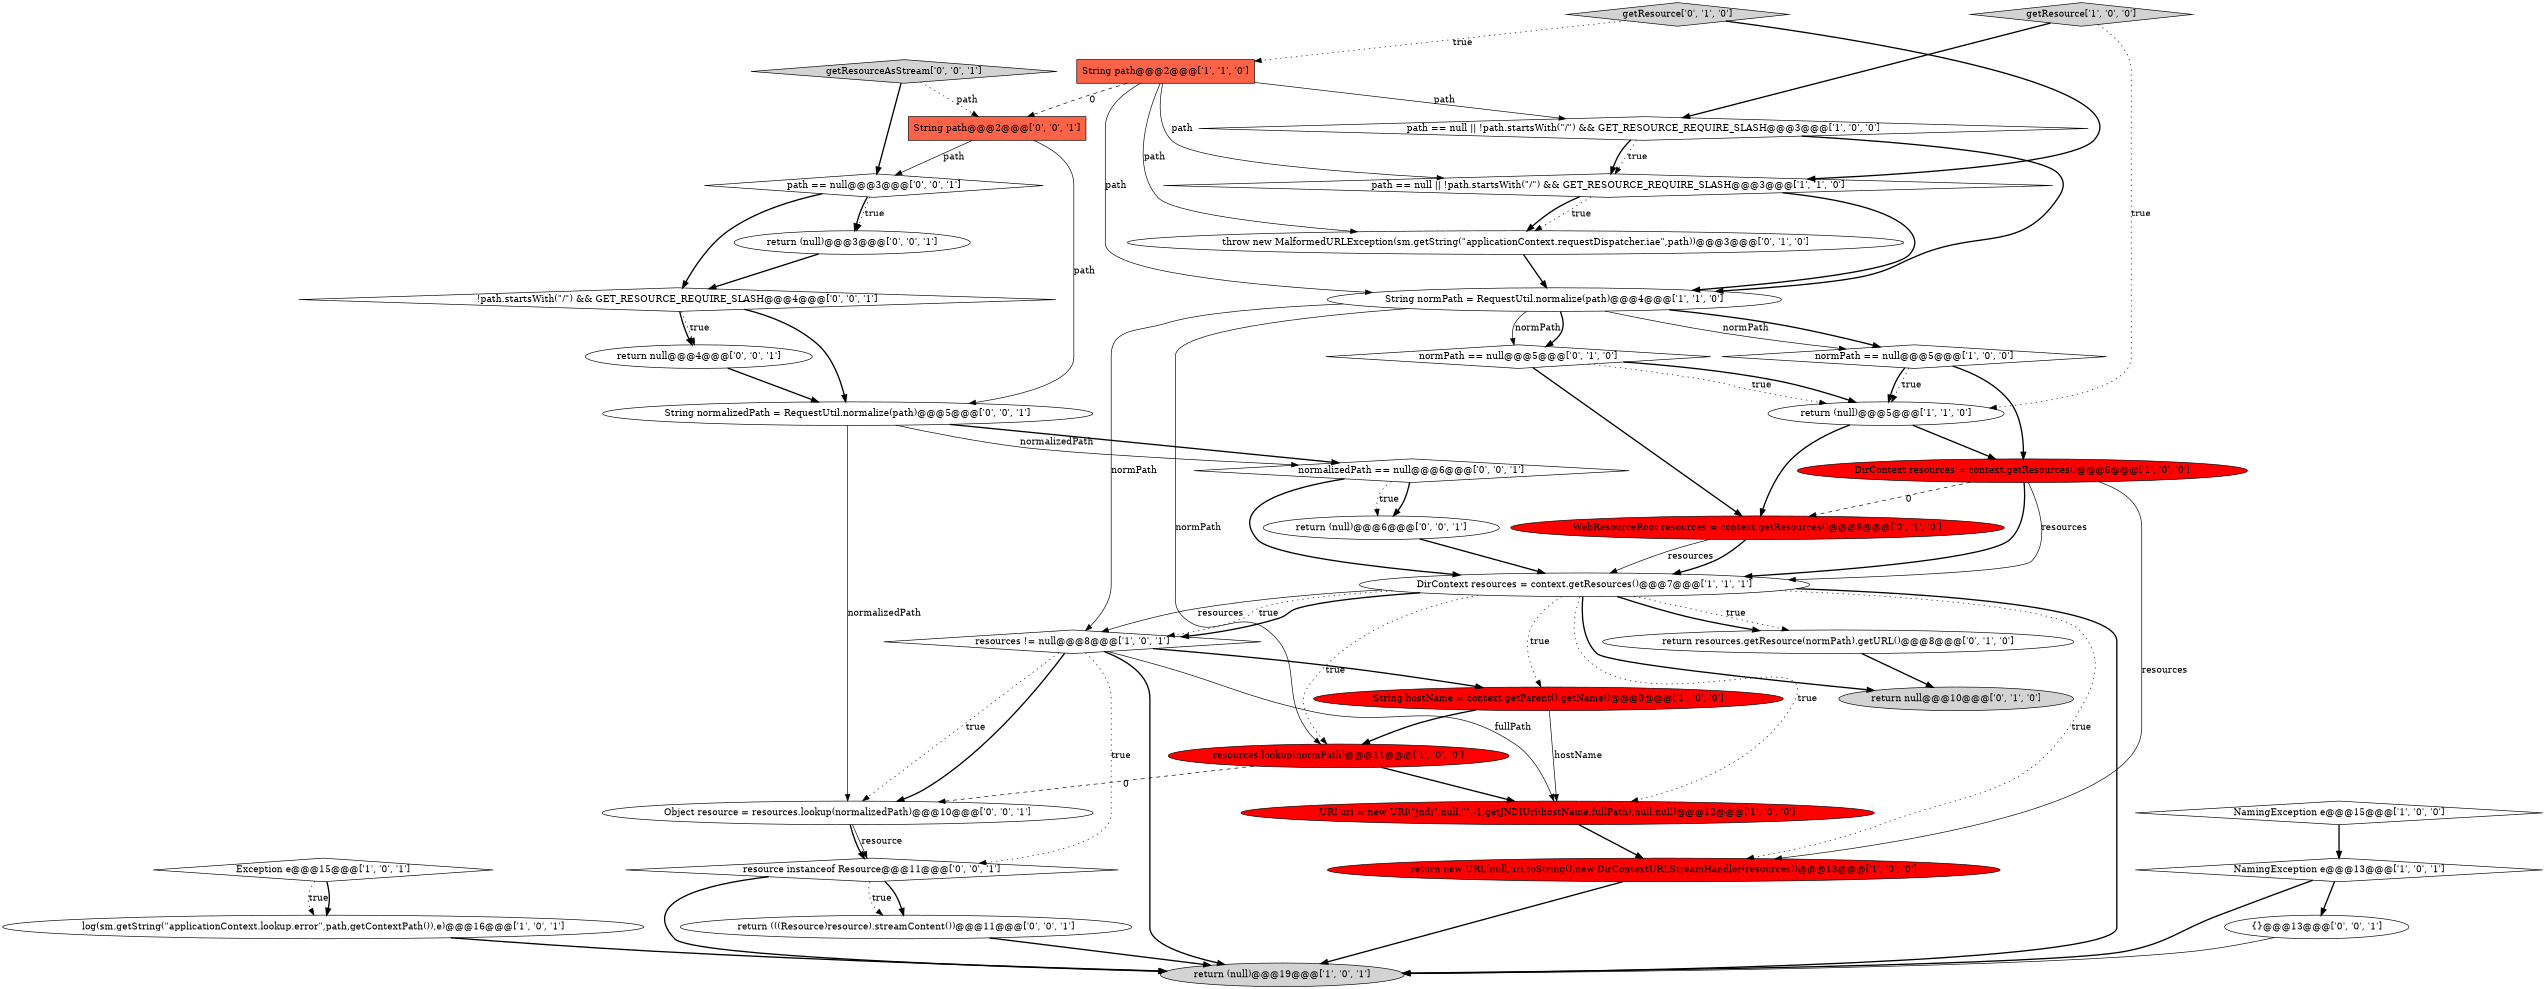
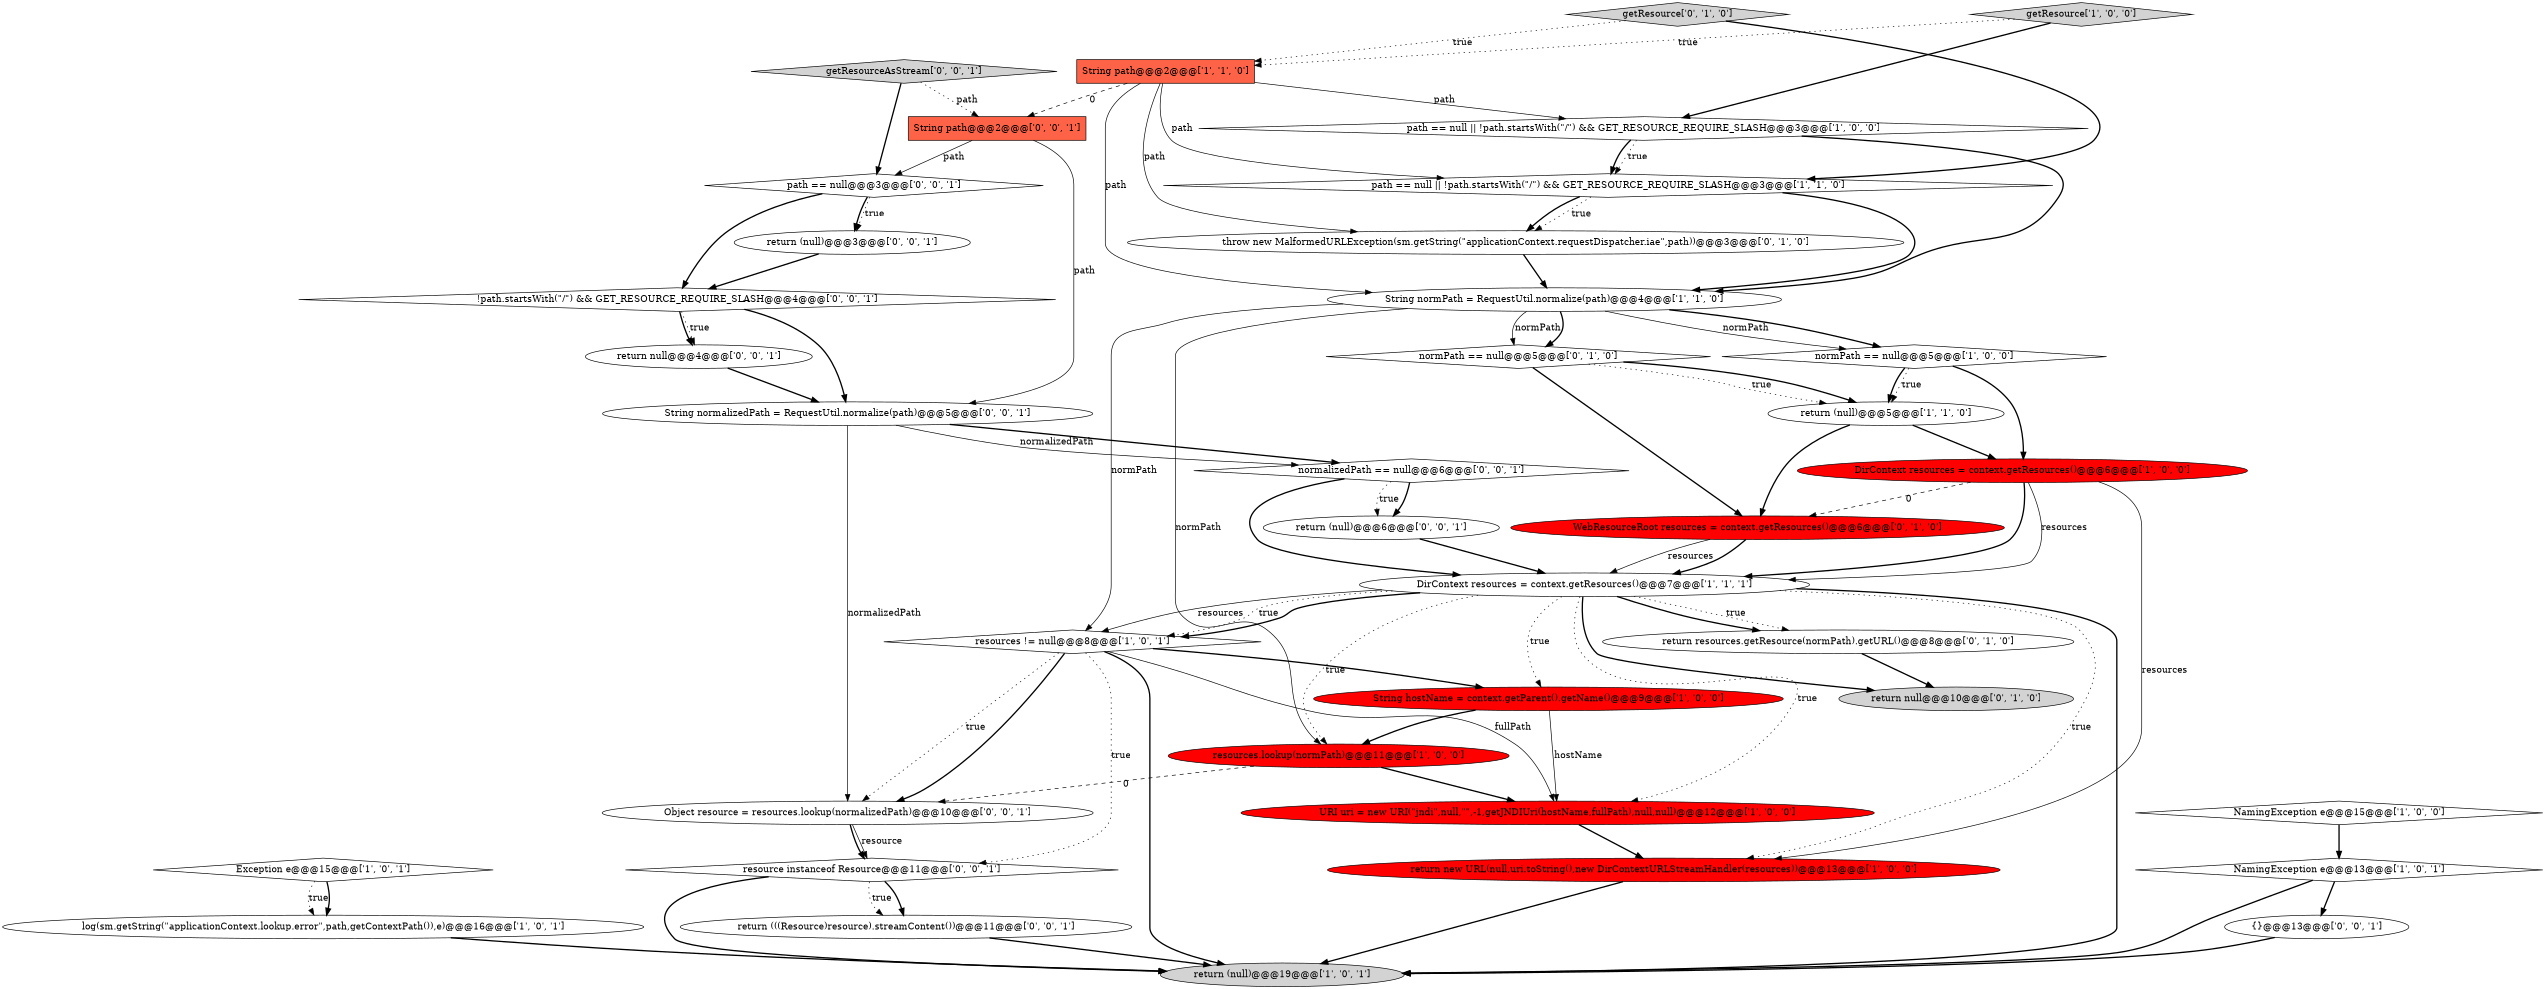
(2131, 260) -> (1638, 42)
(1843, 967) -> (1843, 967)
